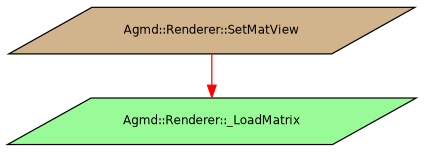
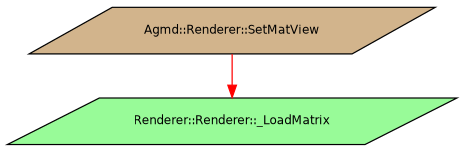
(212, 121) -> (232, 121)
